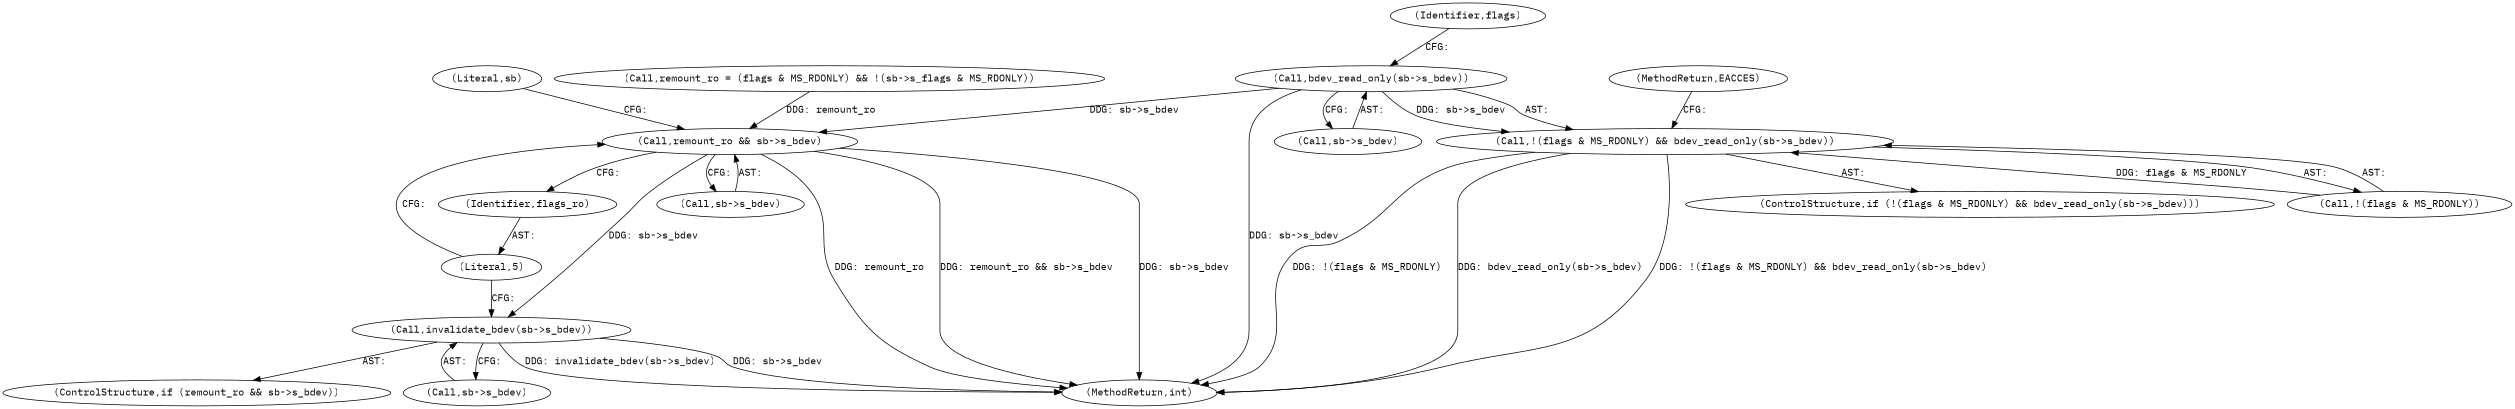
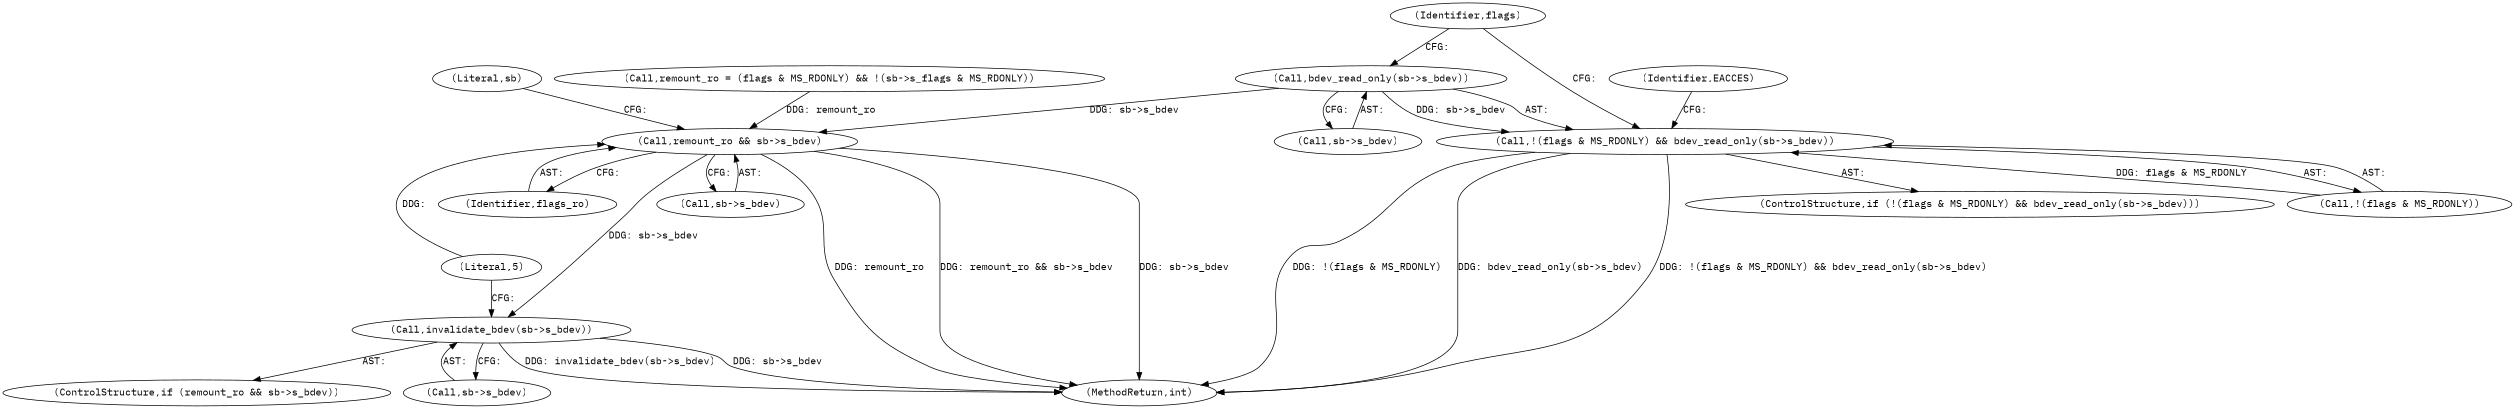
(1698, 79) -> (1698, 79)
none -> (1556, 81)
(417, 204) -> (417, 204)
(511, 233) -> (560, 158)
(1249, 235) -> none
